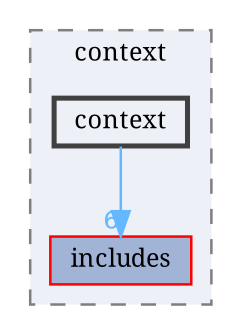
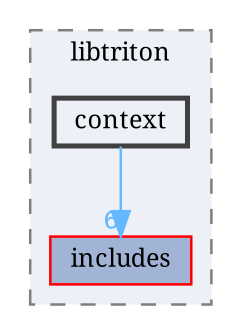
(121, 54) -> (121, 54)
